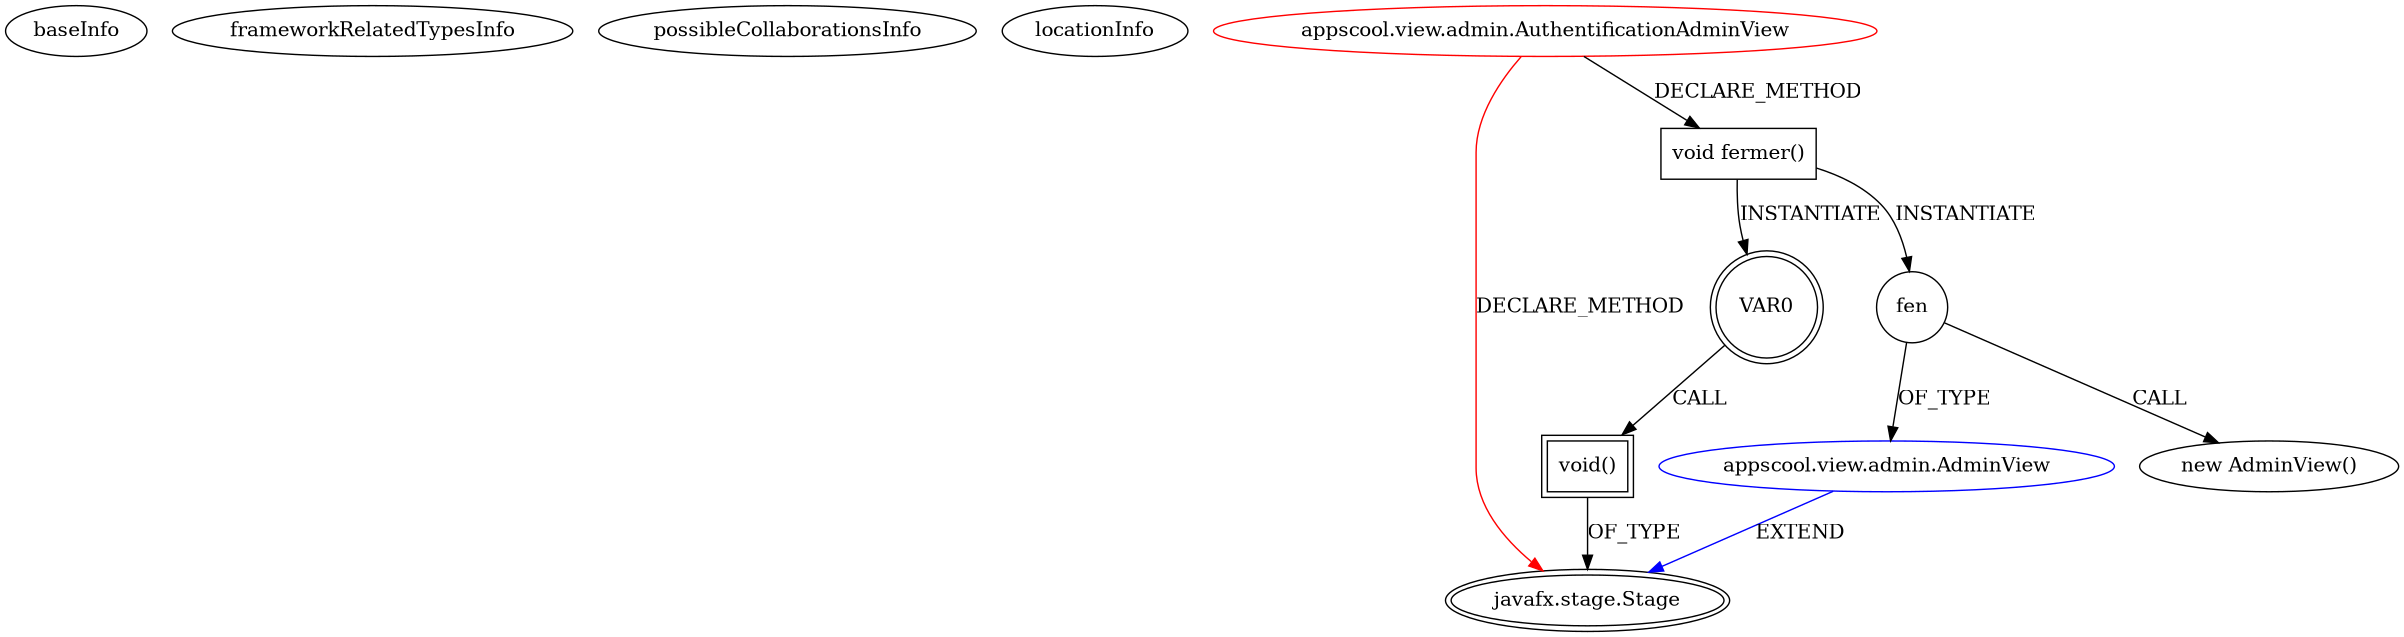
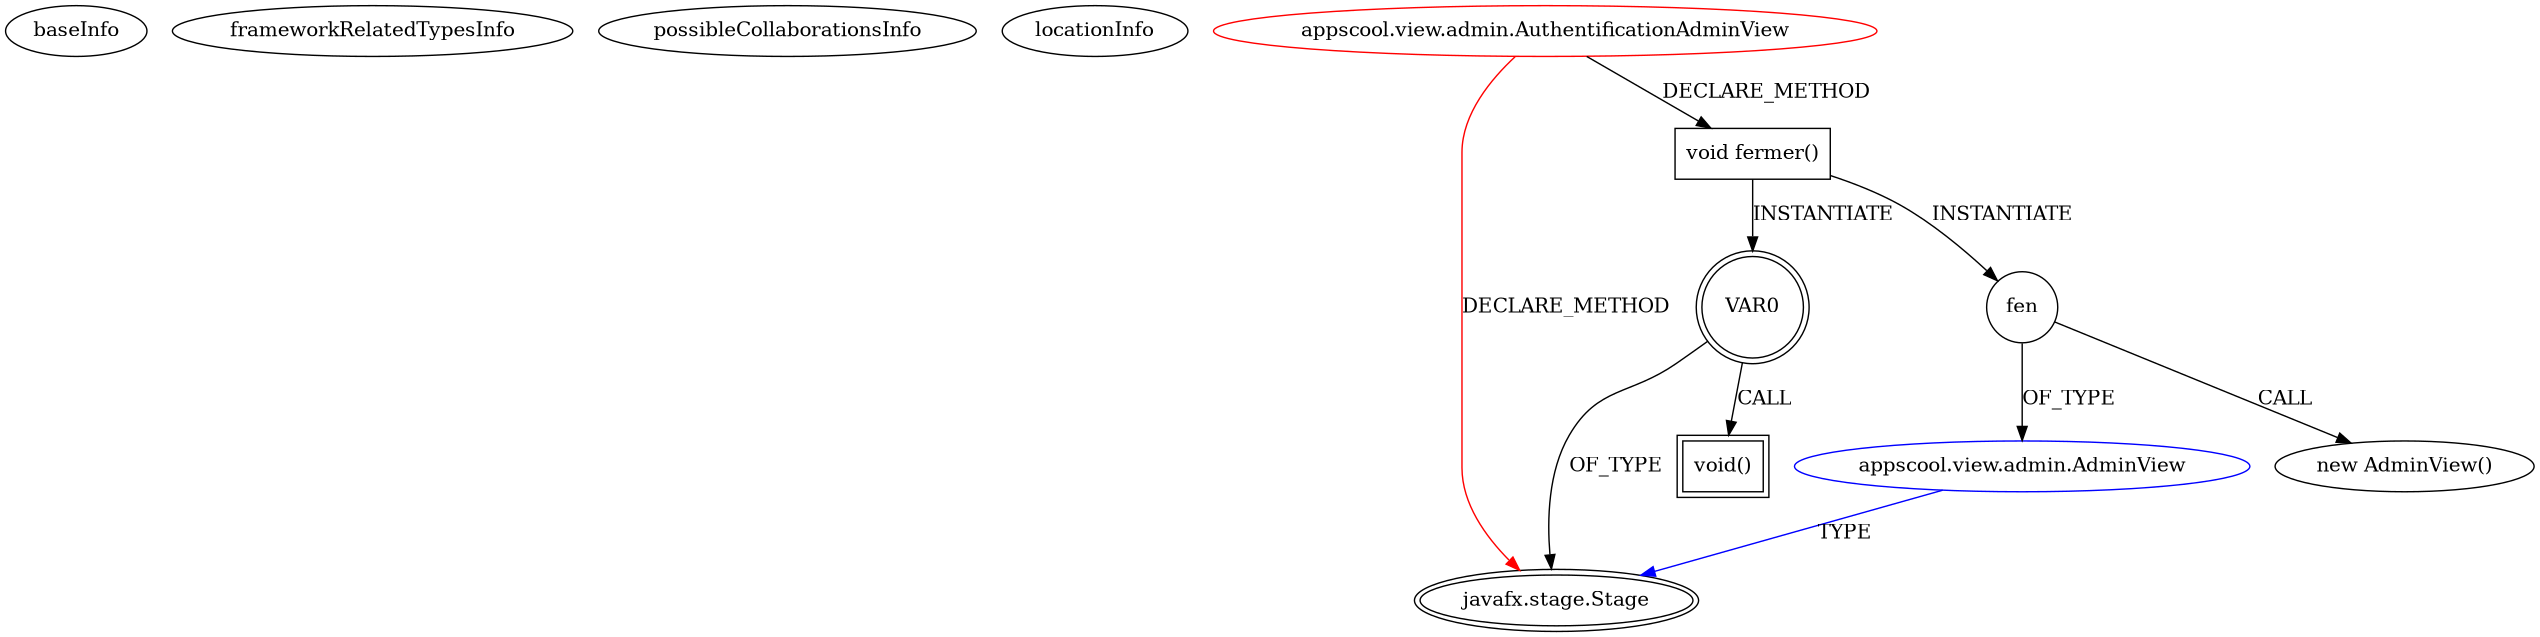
(1587, 526) -> (1583, 416)
(1801, 533) -> (1845, 533)
